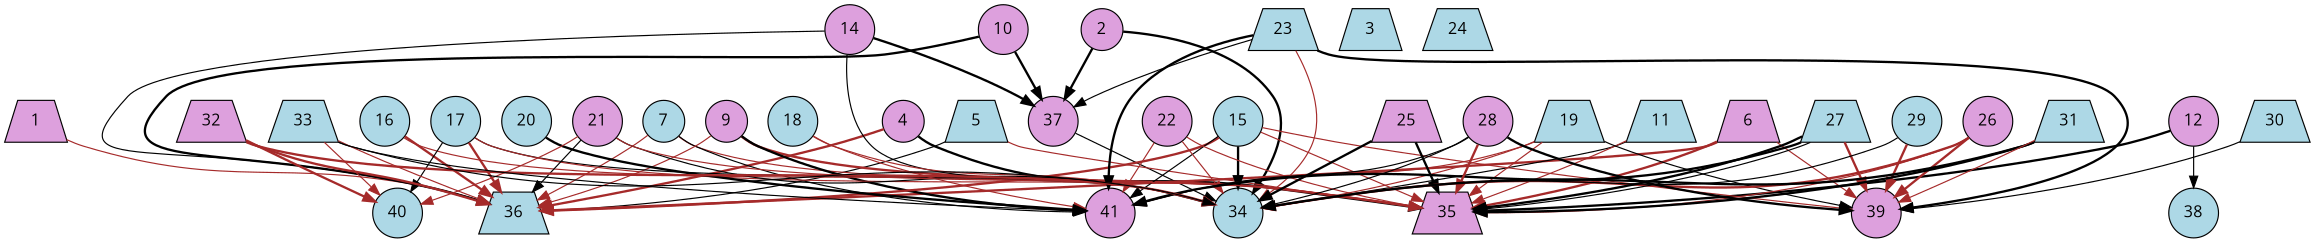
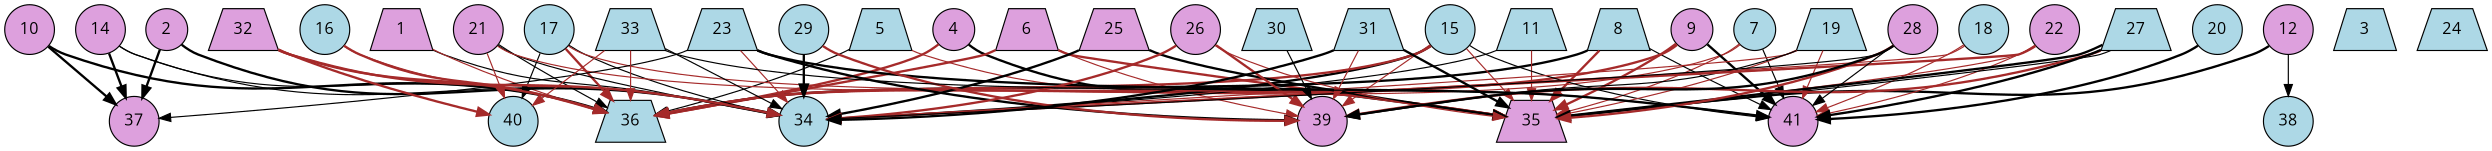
none -> (1619, 30)
(1124, 157) -> (515, 75)
(1199, 162) -> (1439, 88)
(633, 174) -> (1175, 92)
(1589, 182) -> (804, 70)
